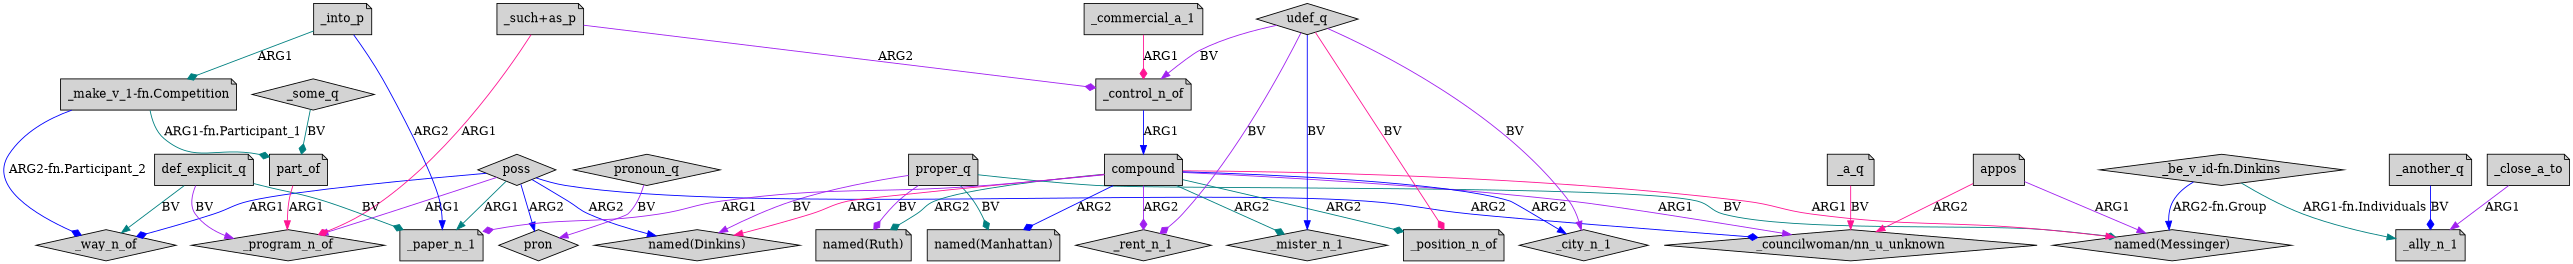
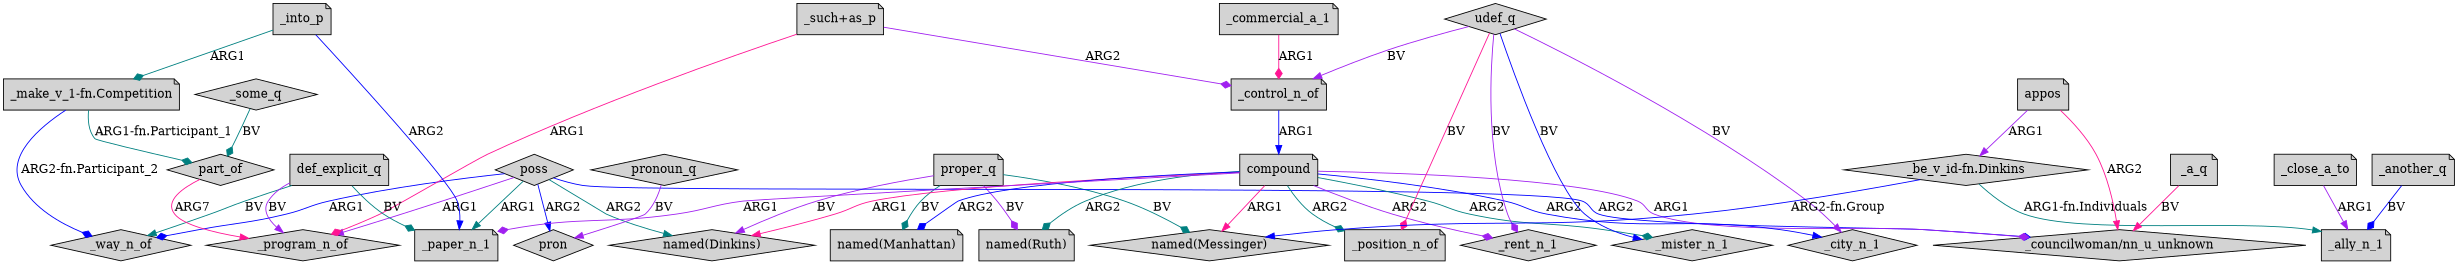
(298, 170) -> (221, 170)
(1529, 197) -> (1649, 211)
(2081, 206) -> (2007, 130)
(307, 208) -> (192, 208)
(587, 213) -> (604, 213)
